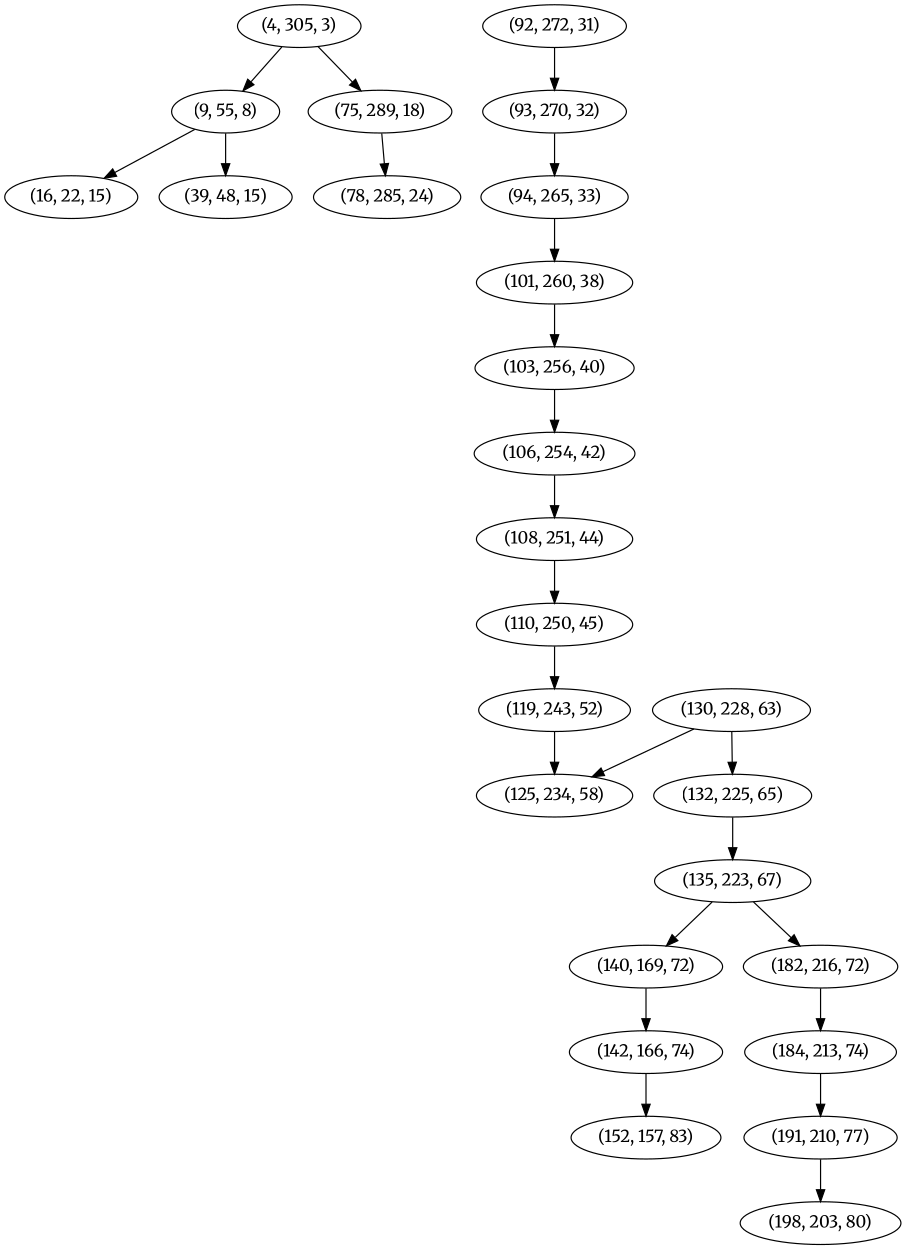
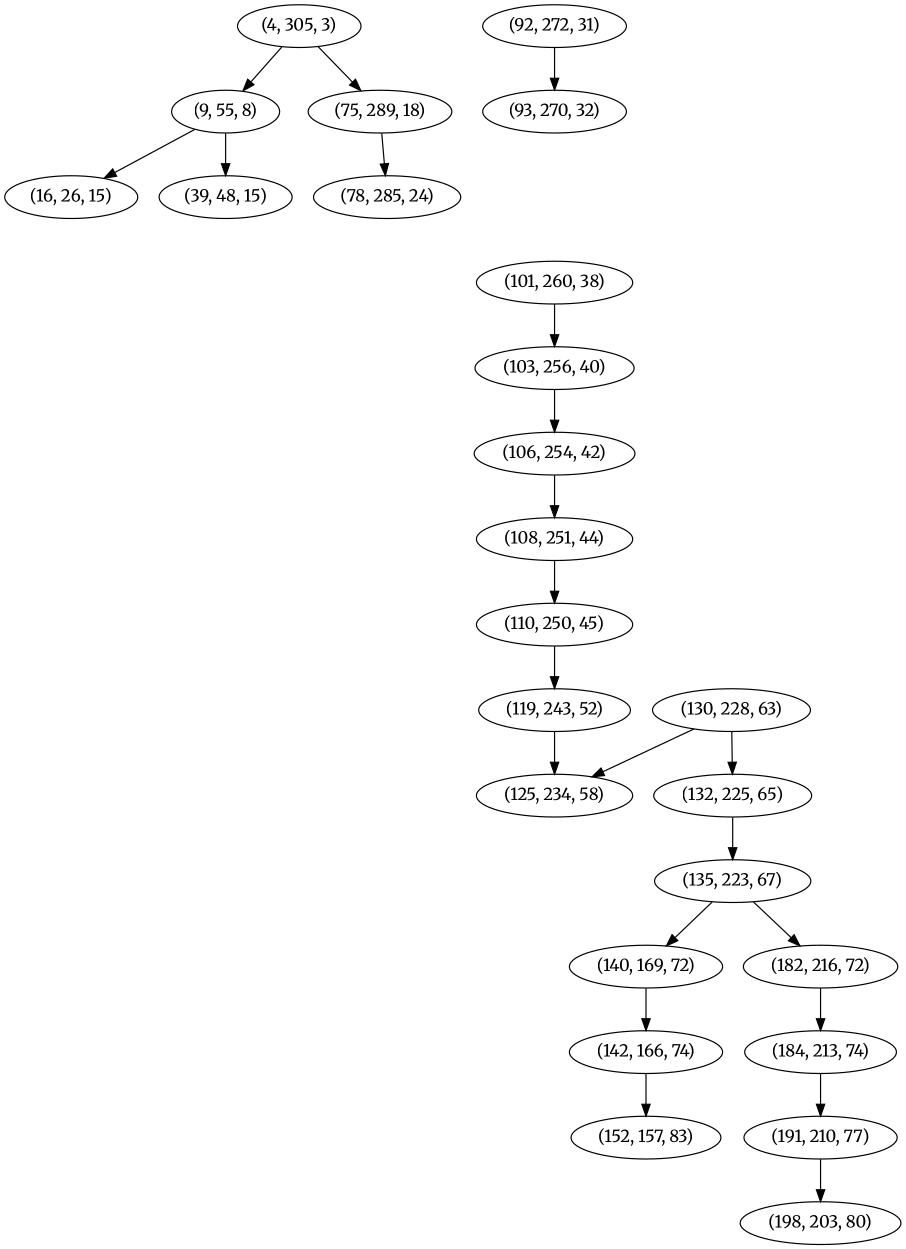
(71, 197) -> (71, 197)
(555, 197) -> none
